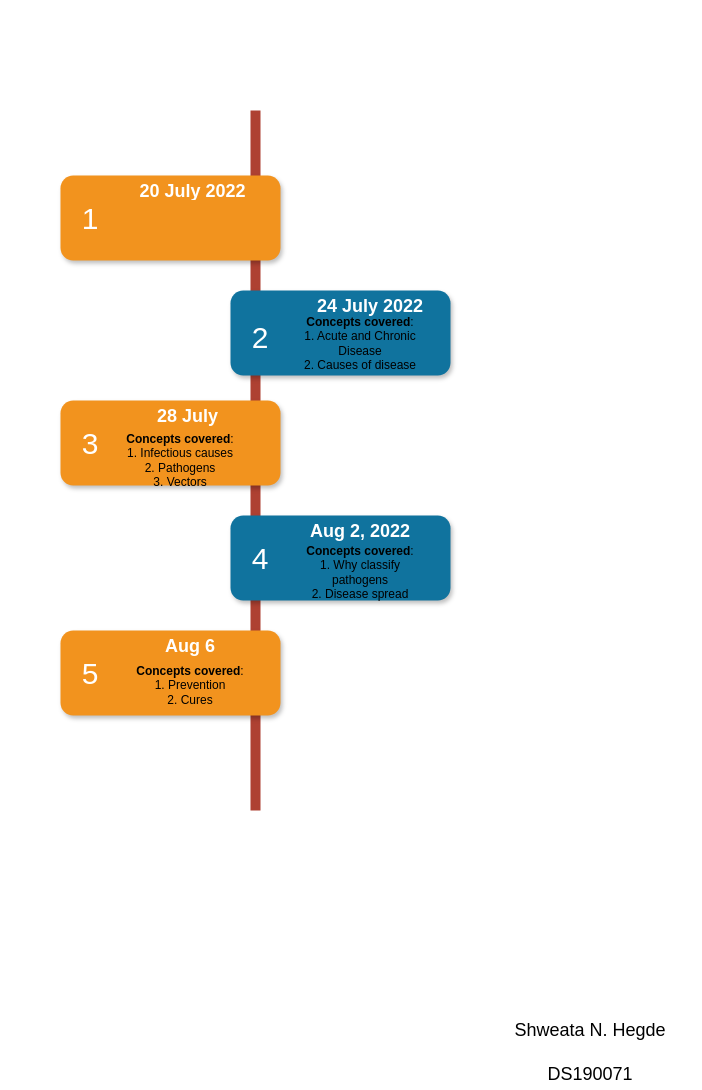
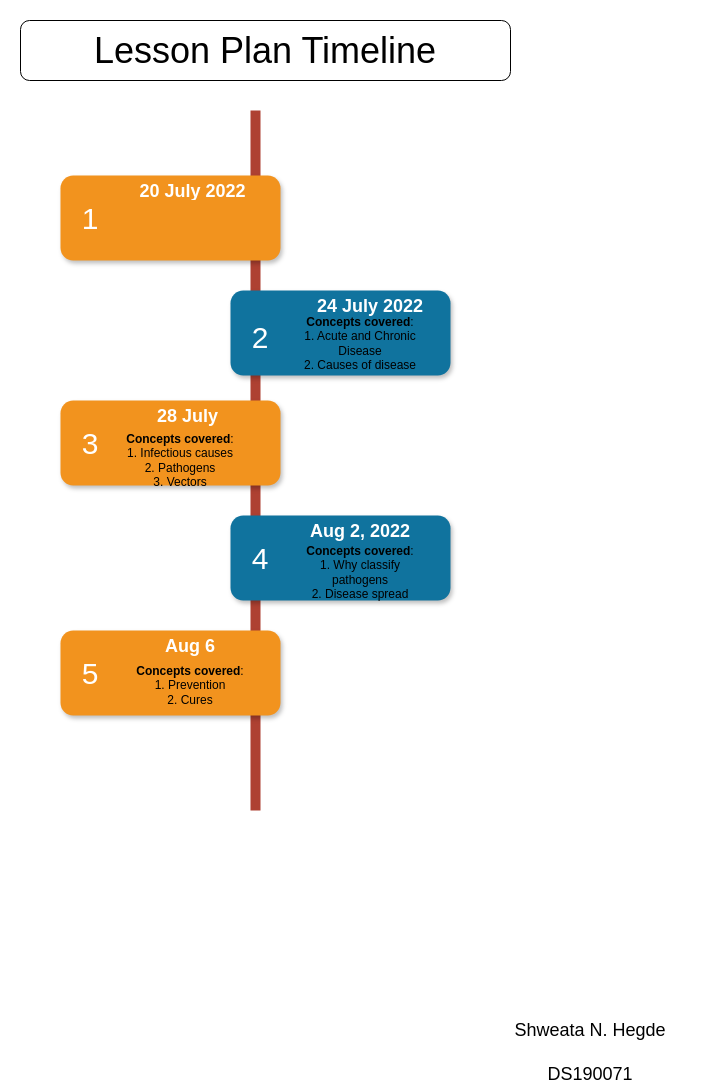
none -> (266, 51)
